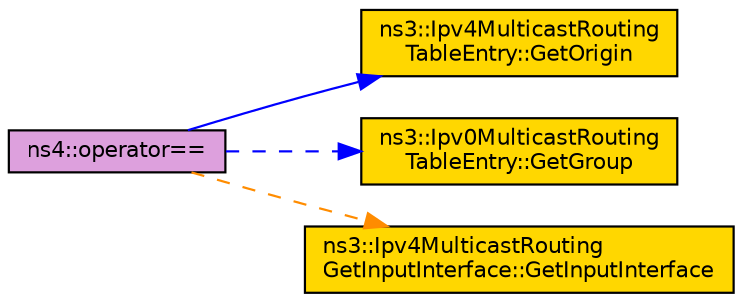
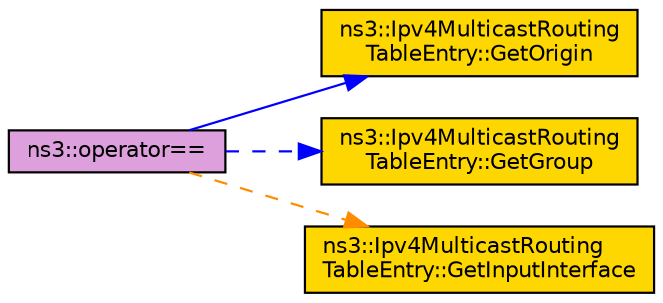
(117, 151) -> (117, 151)
(519, 151) -> (480, 151)
(519, 260) -> (480, 260)
